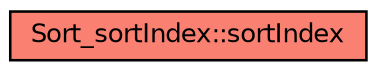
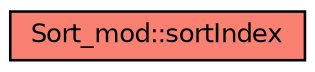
(188, 36) -> (158, 36)
